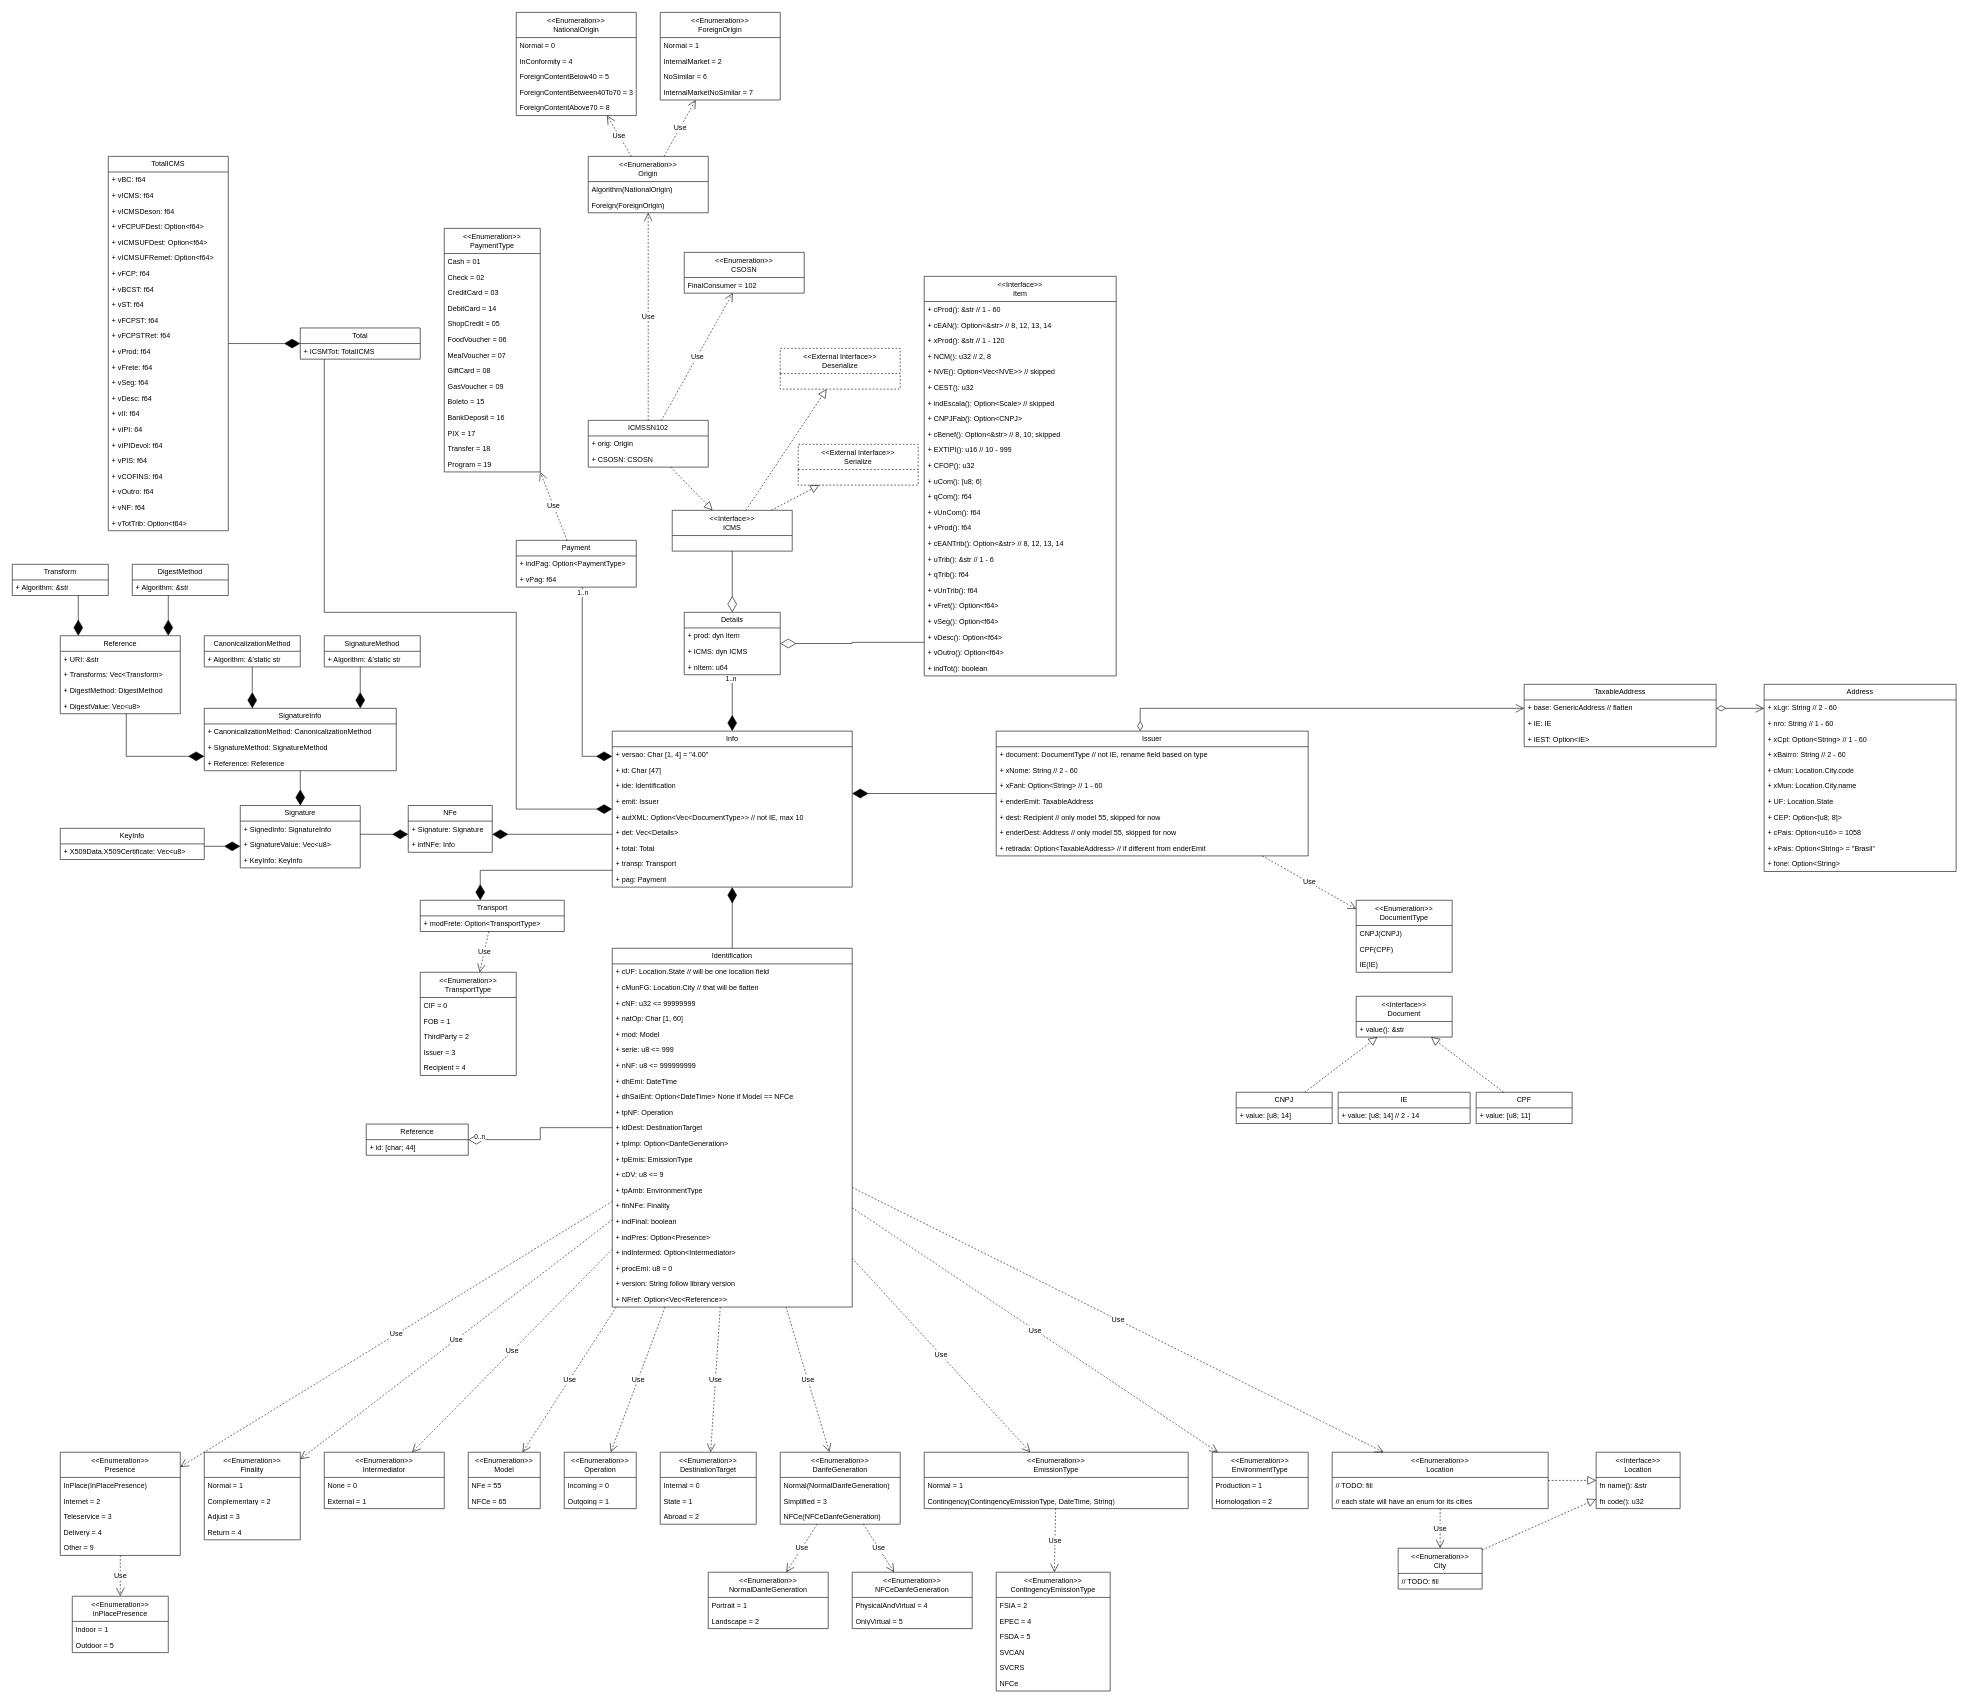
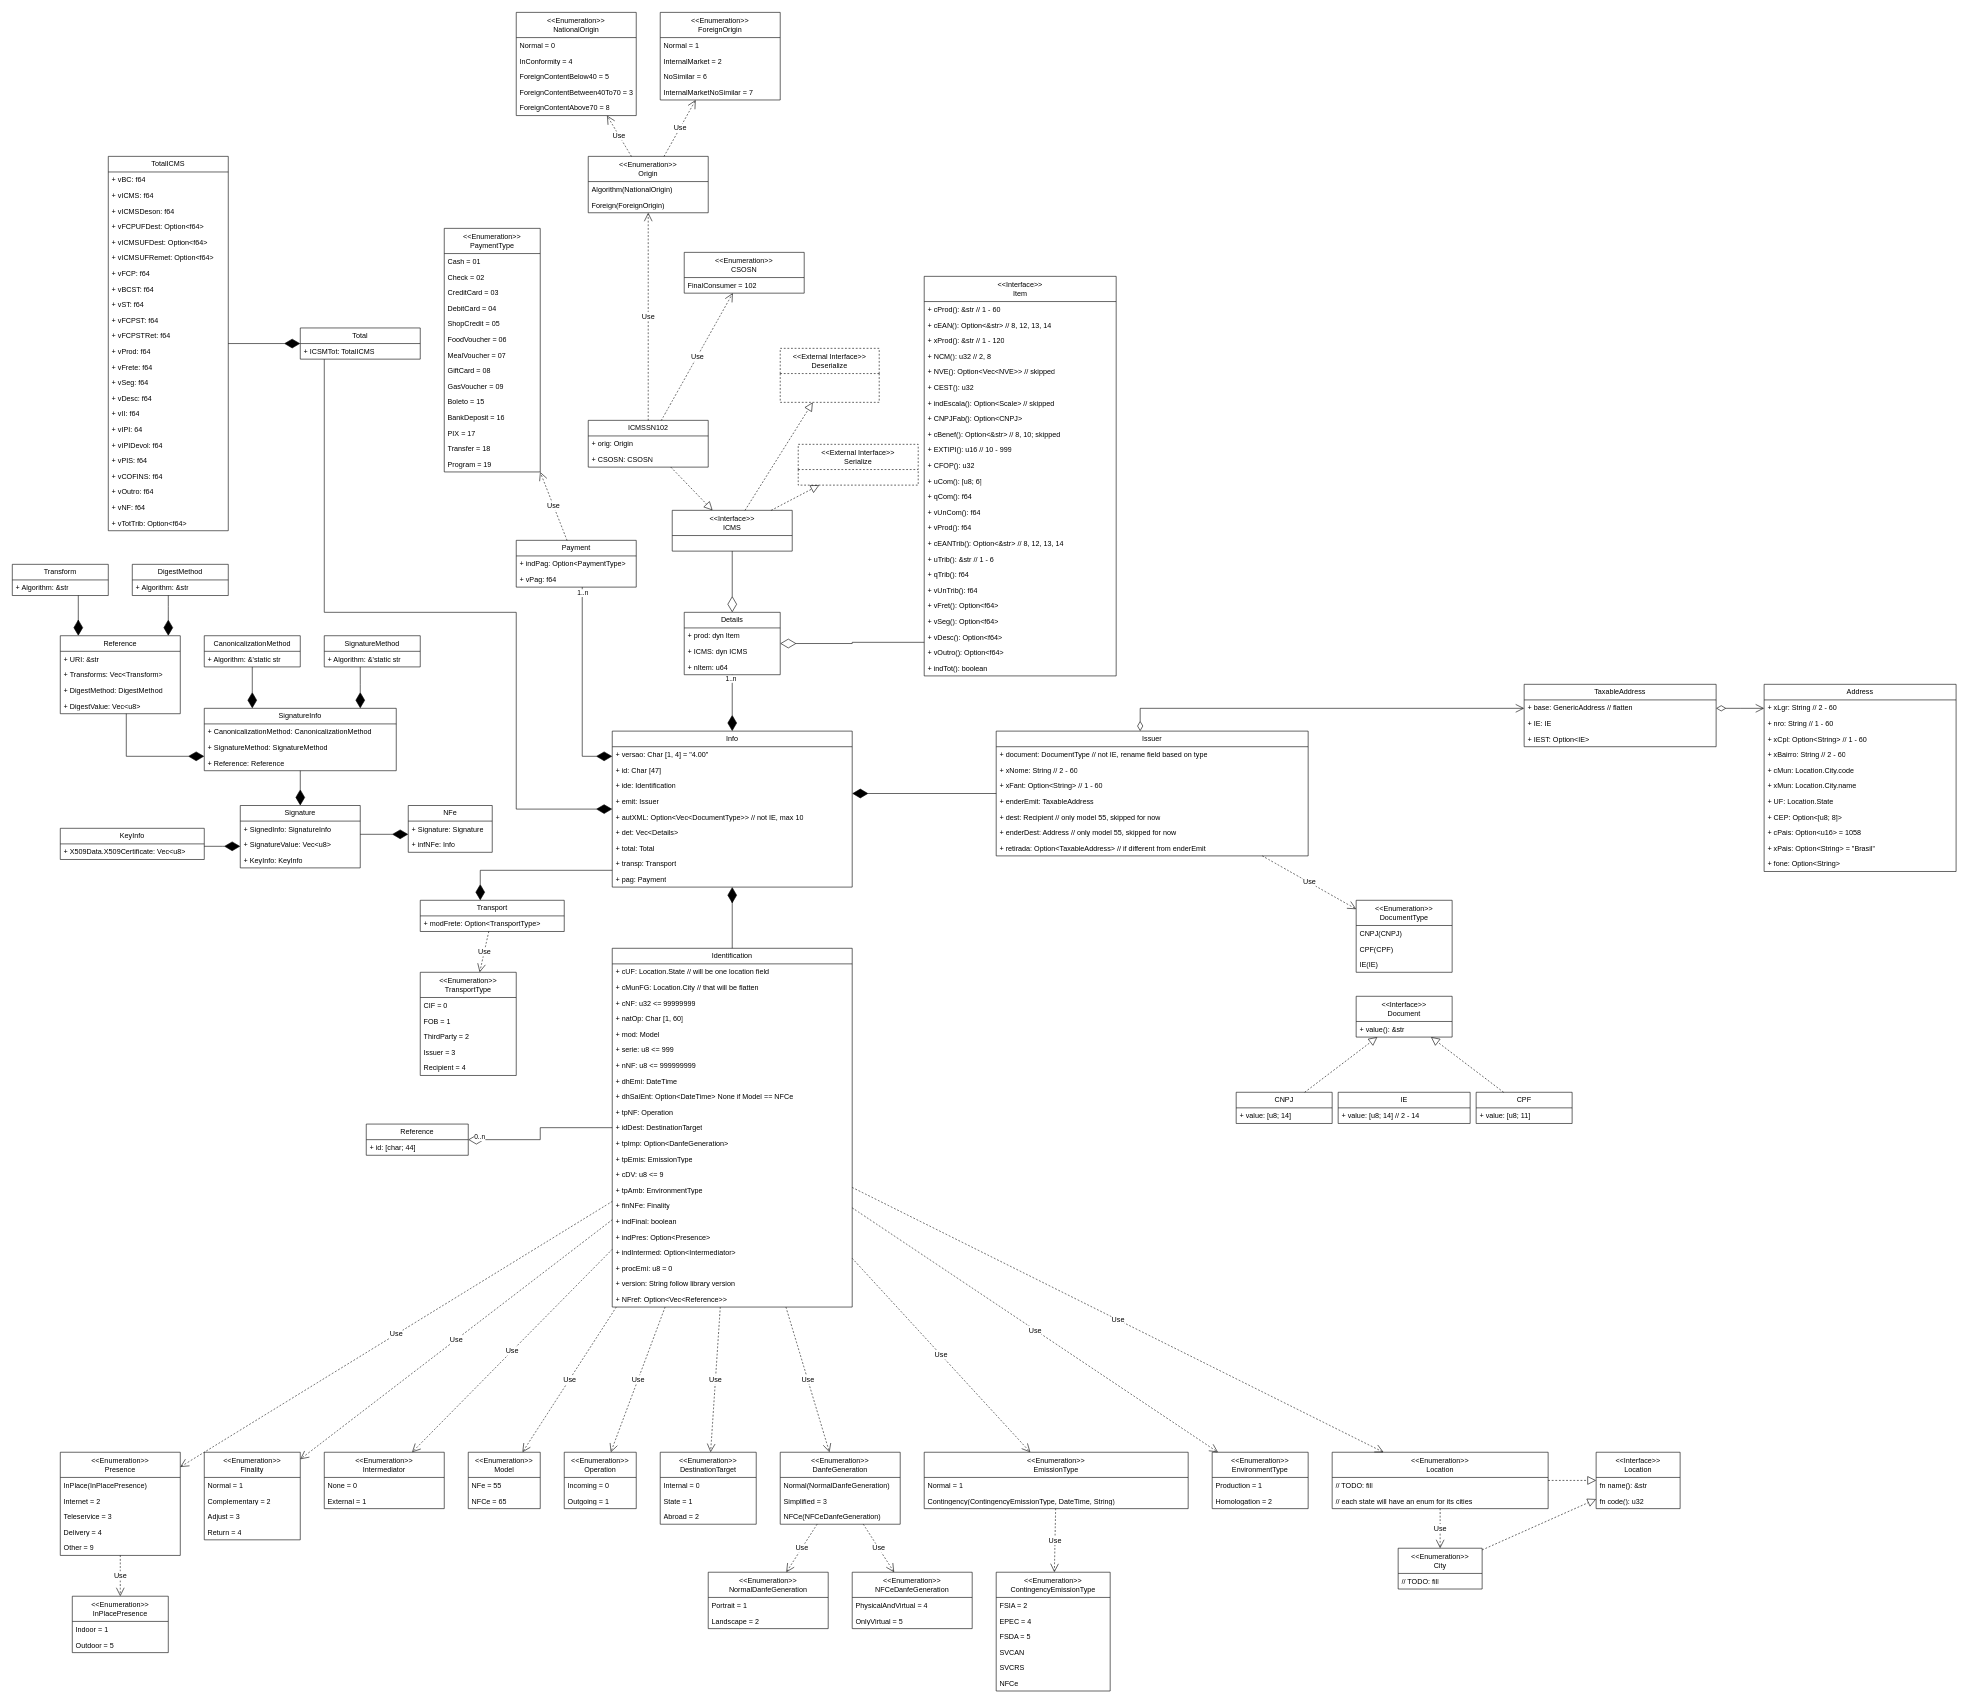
(473, 309) -> (473, 309)
(840, 369) -> (830, 375)
(509, 834) -> none
